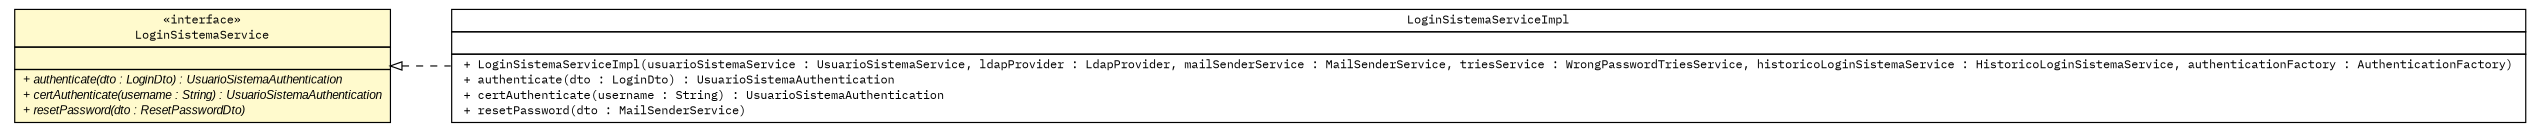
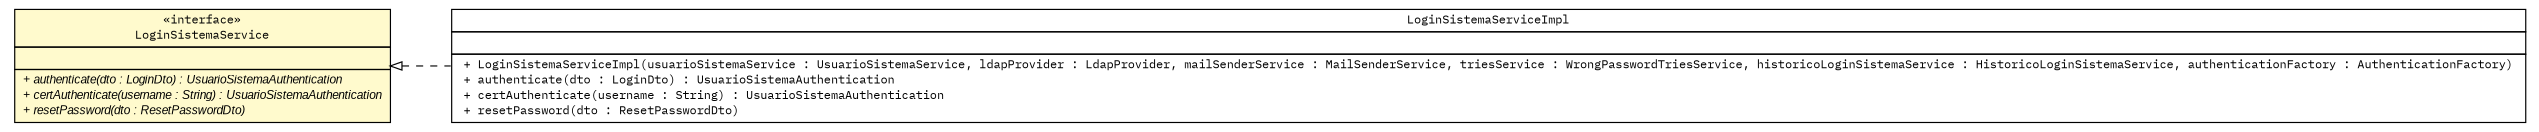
(605, 111) -> (602, 111)
